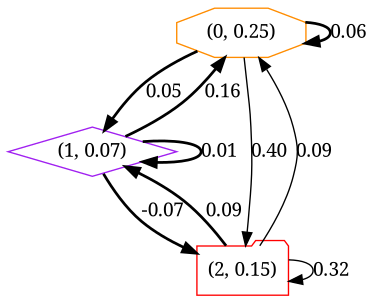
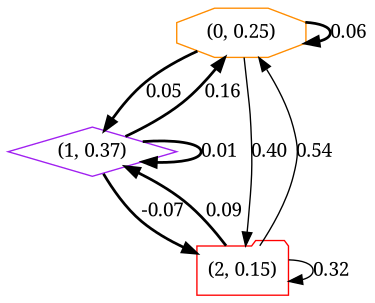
(92, 152) -> (92, 152)
(314, 152) -> (314, 152)
